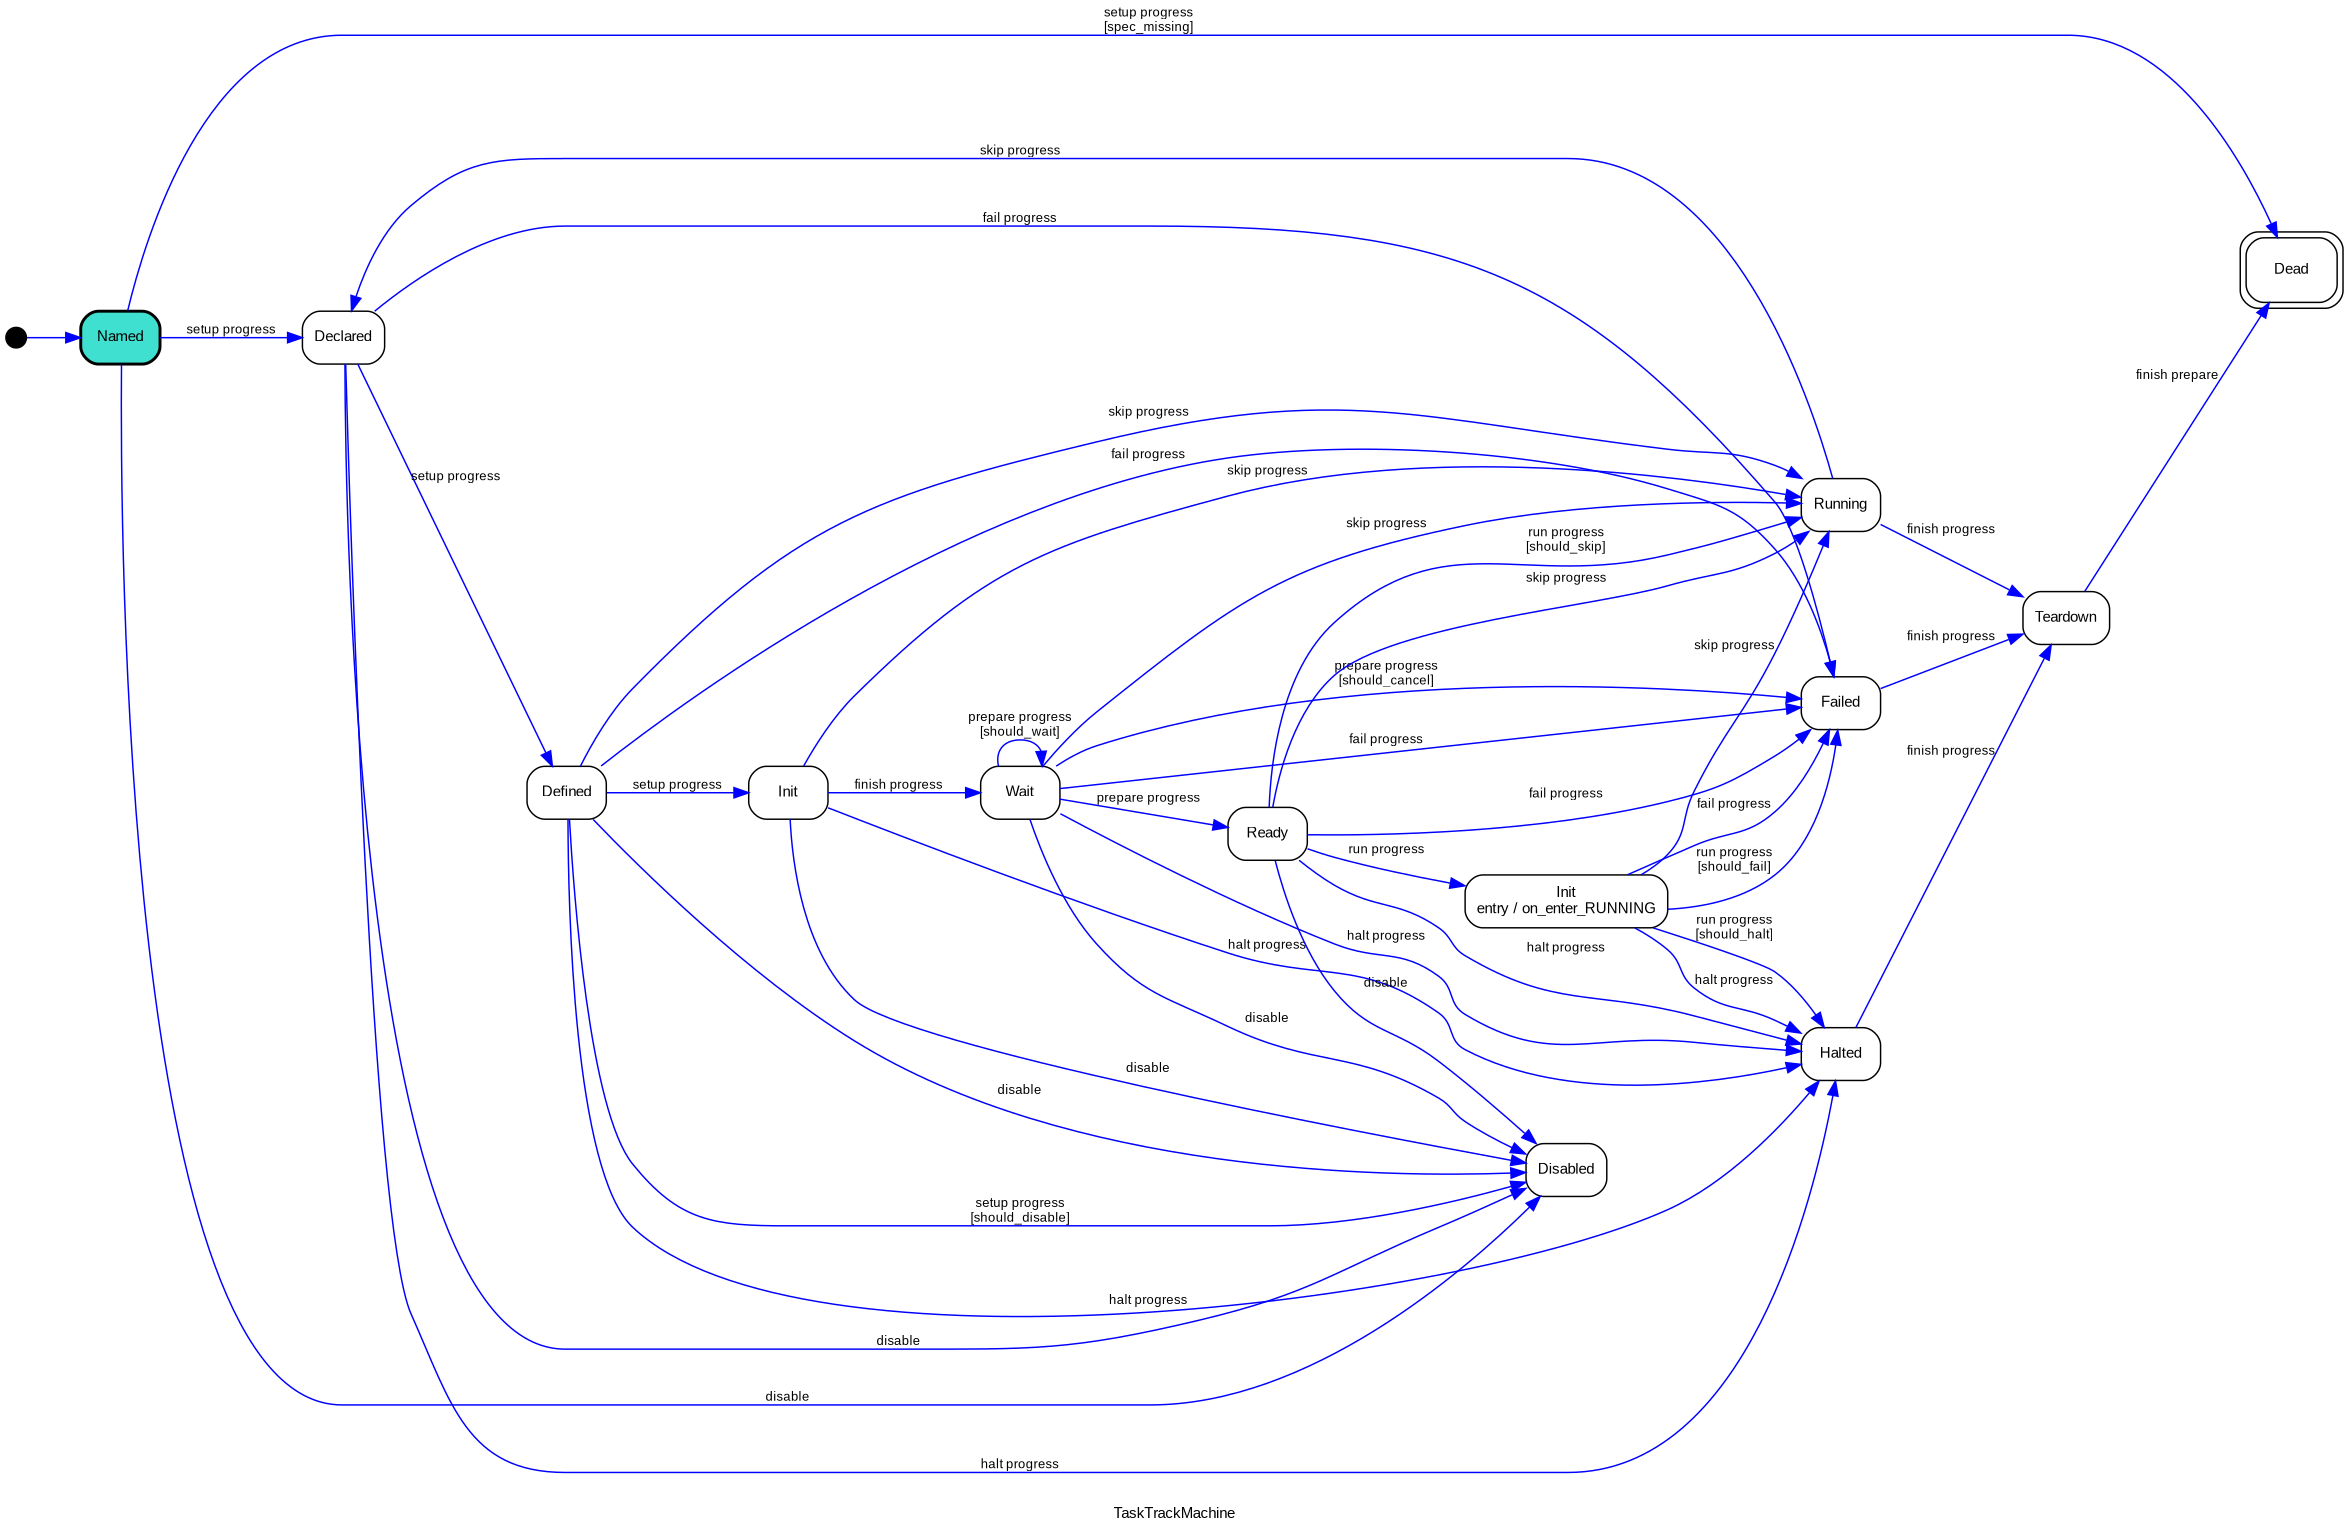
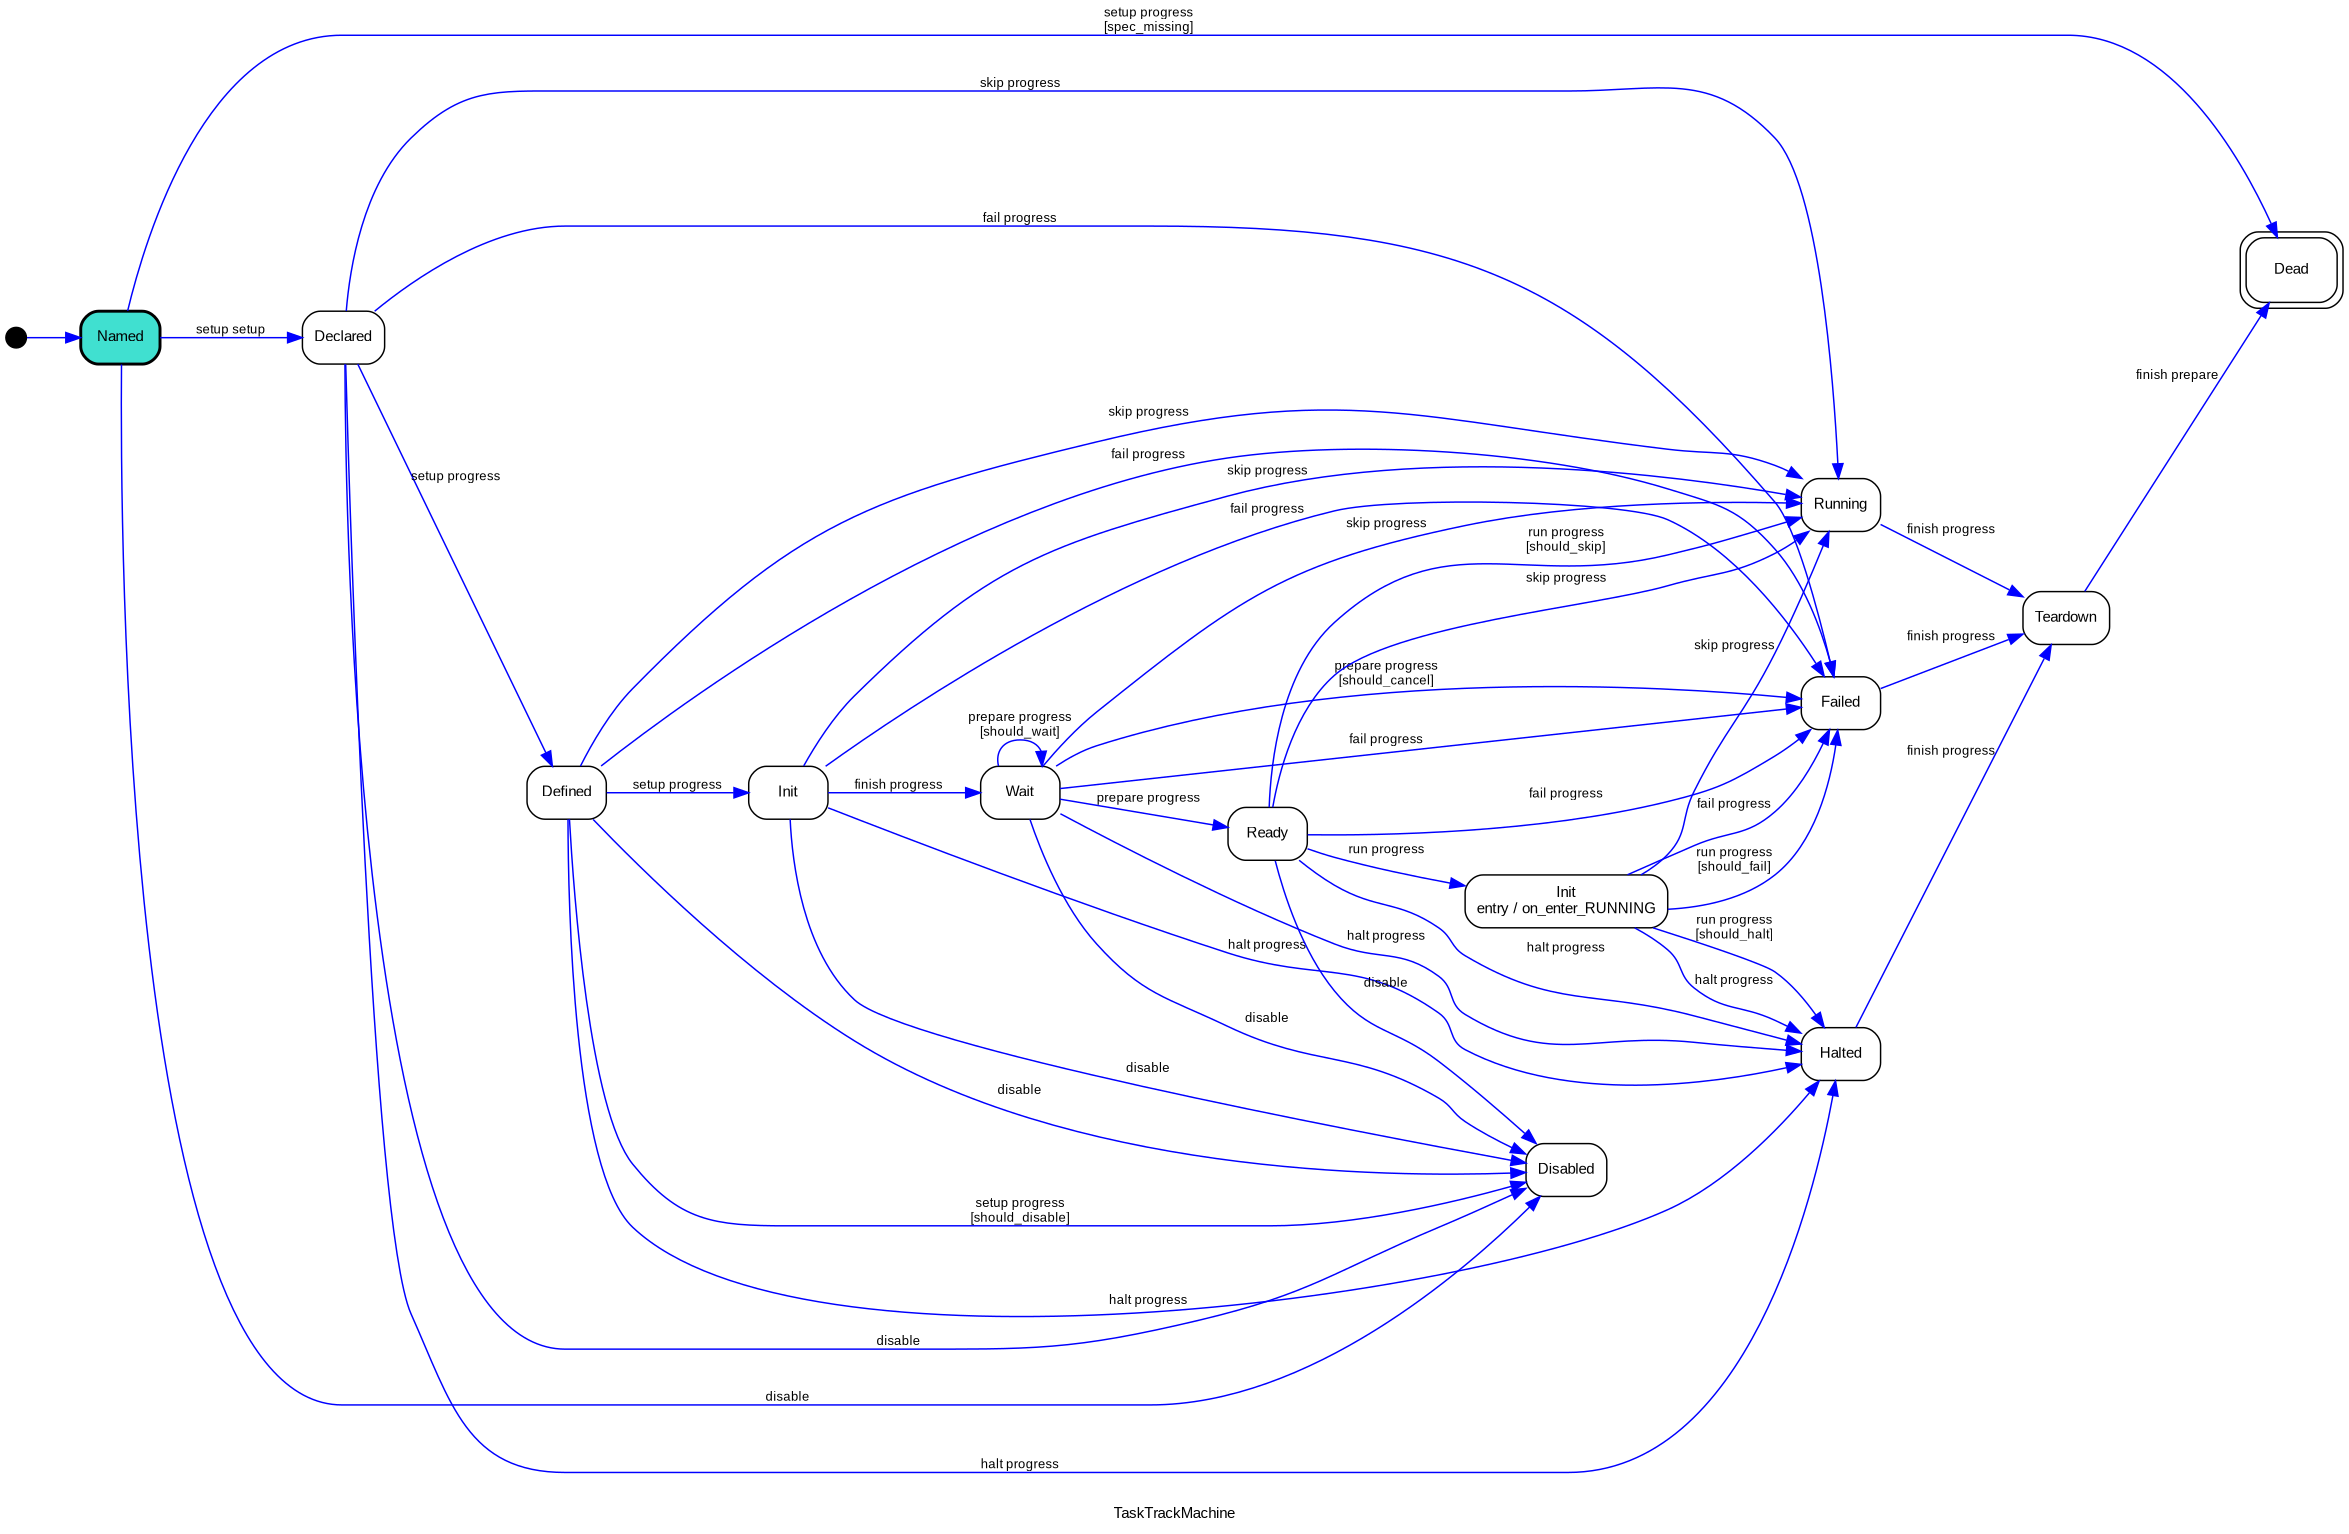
(1151, 159) -> (1167, 91)
(231, 330) -> (231, 330)
none -> (1321, 515)
